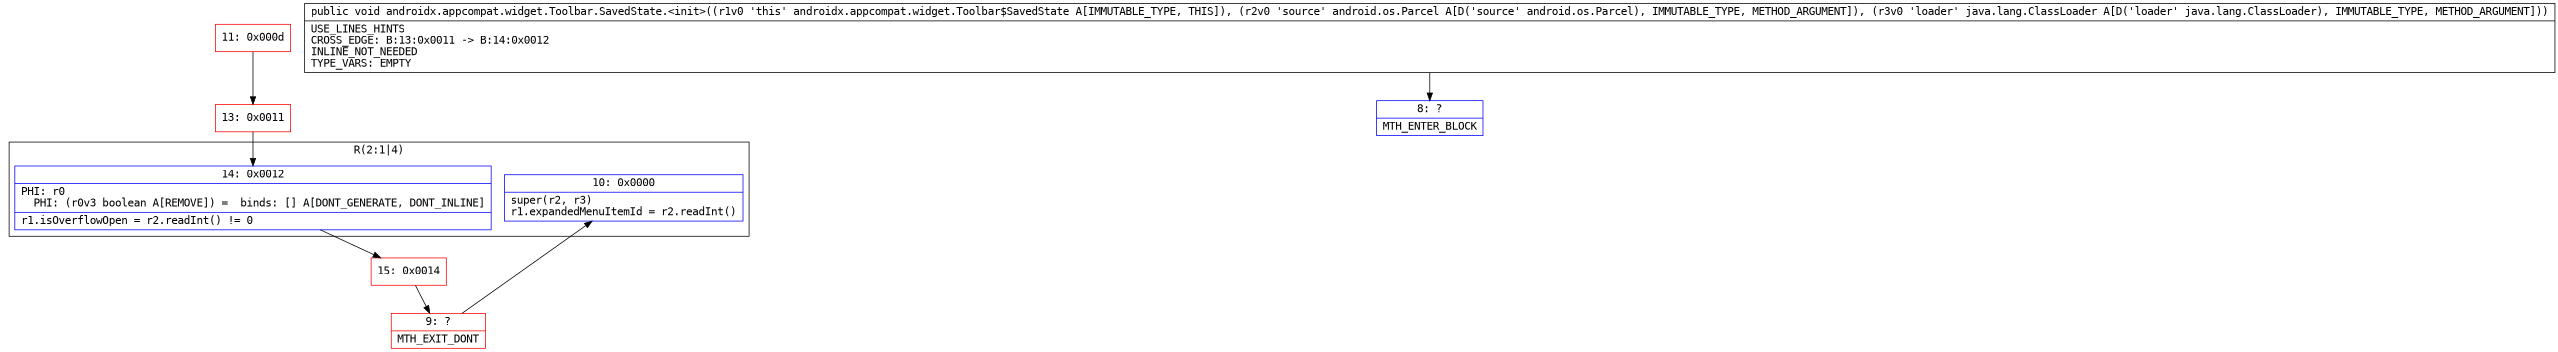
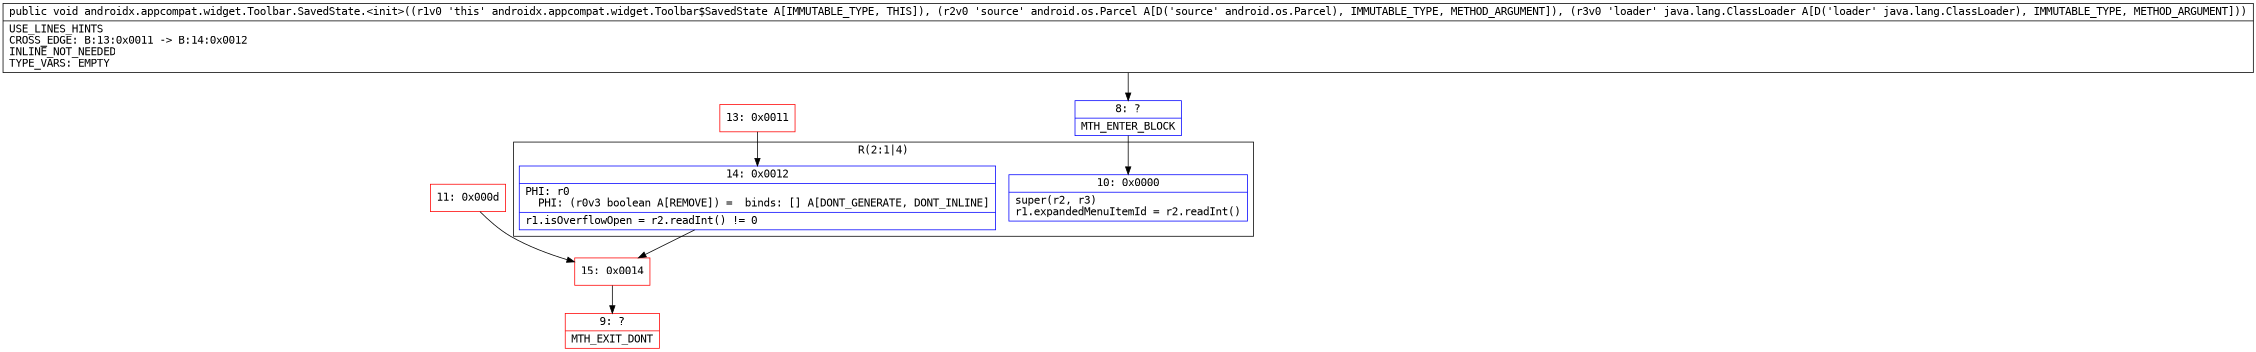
(253, 74) -> (520, 241)
(524, 269) -> (1128, 151)
